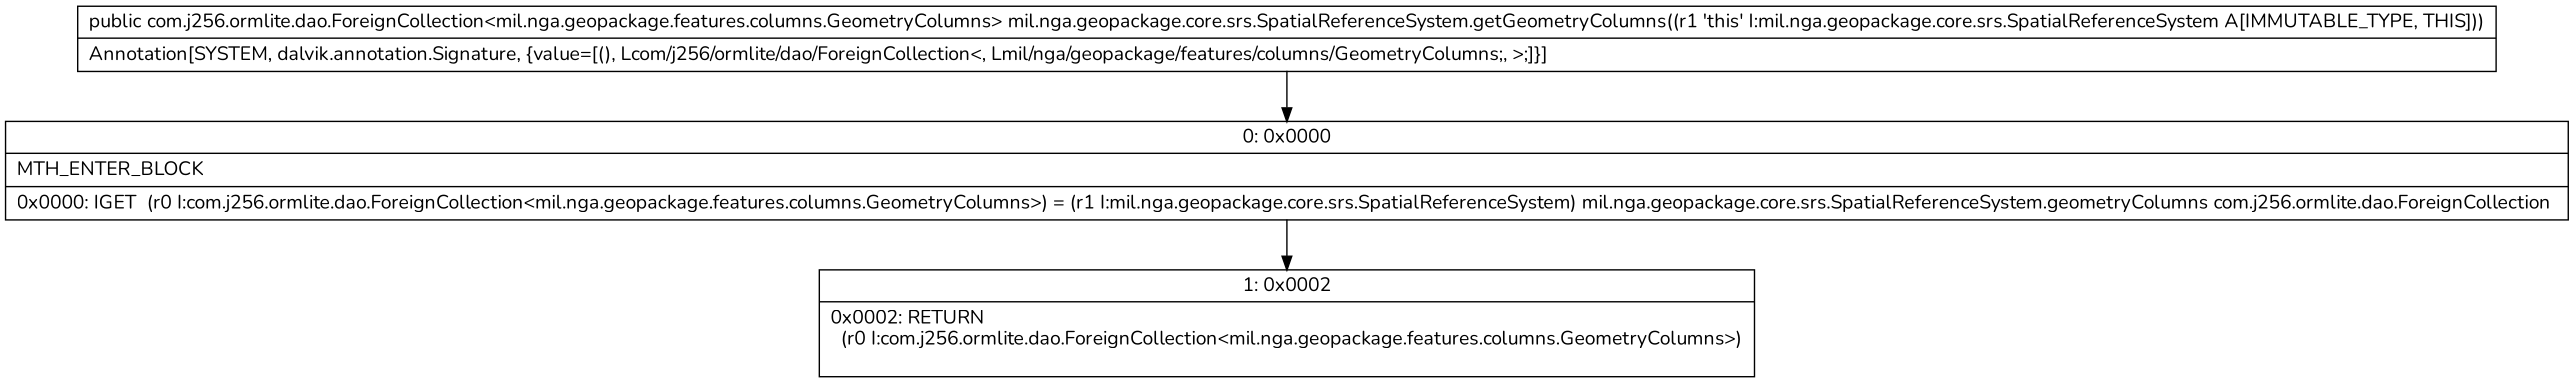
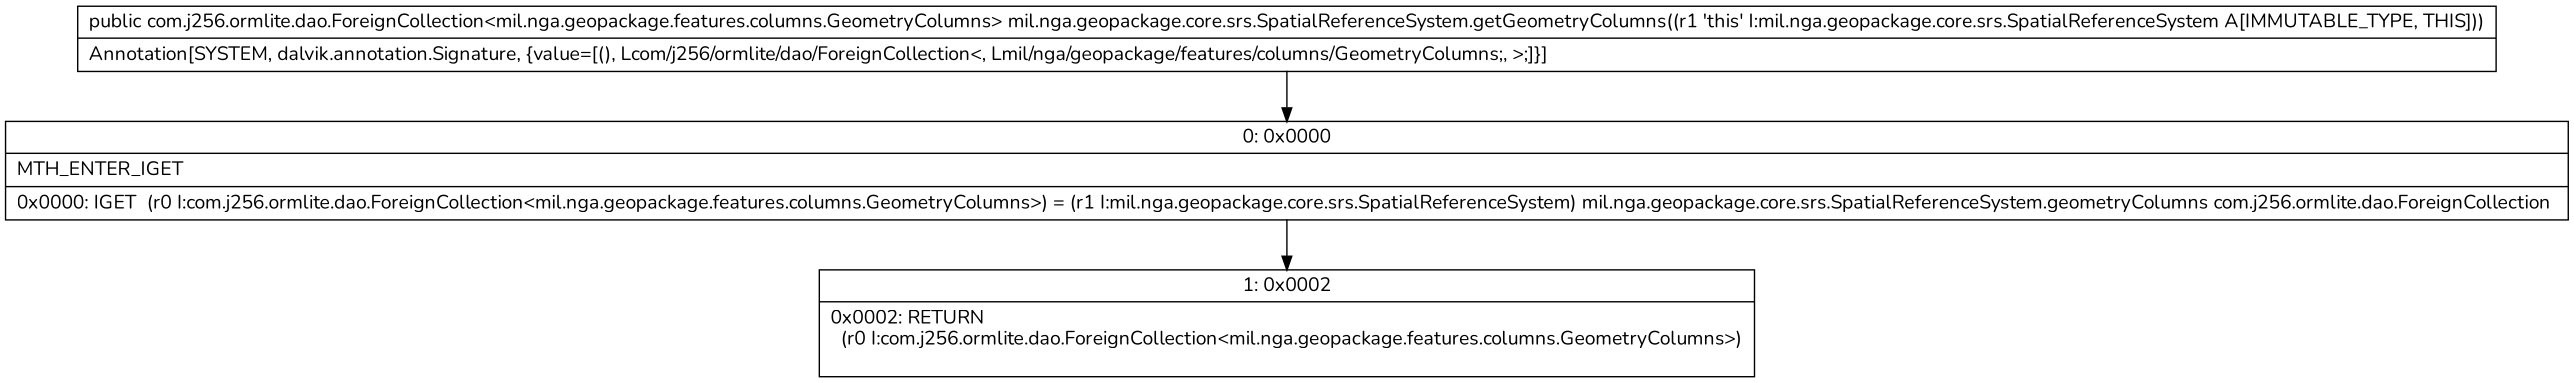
(111, 169) -> (101, 169)
